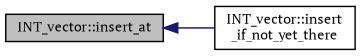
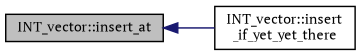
(285, 28) -> (285, 28)
